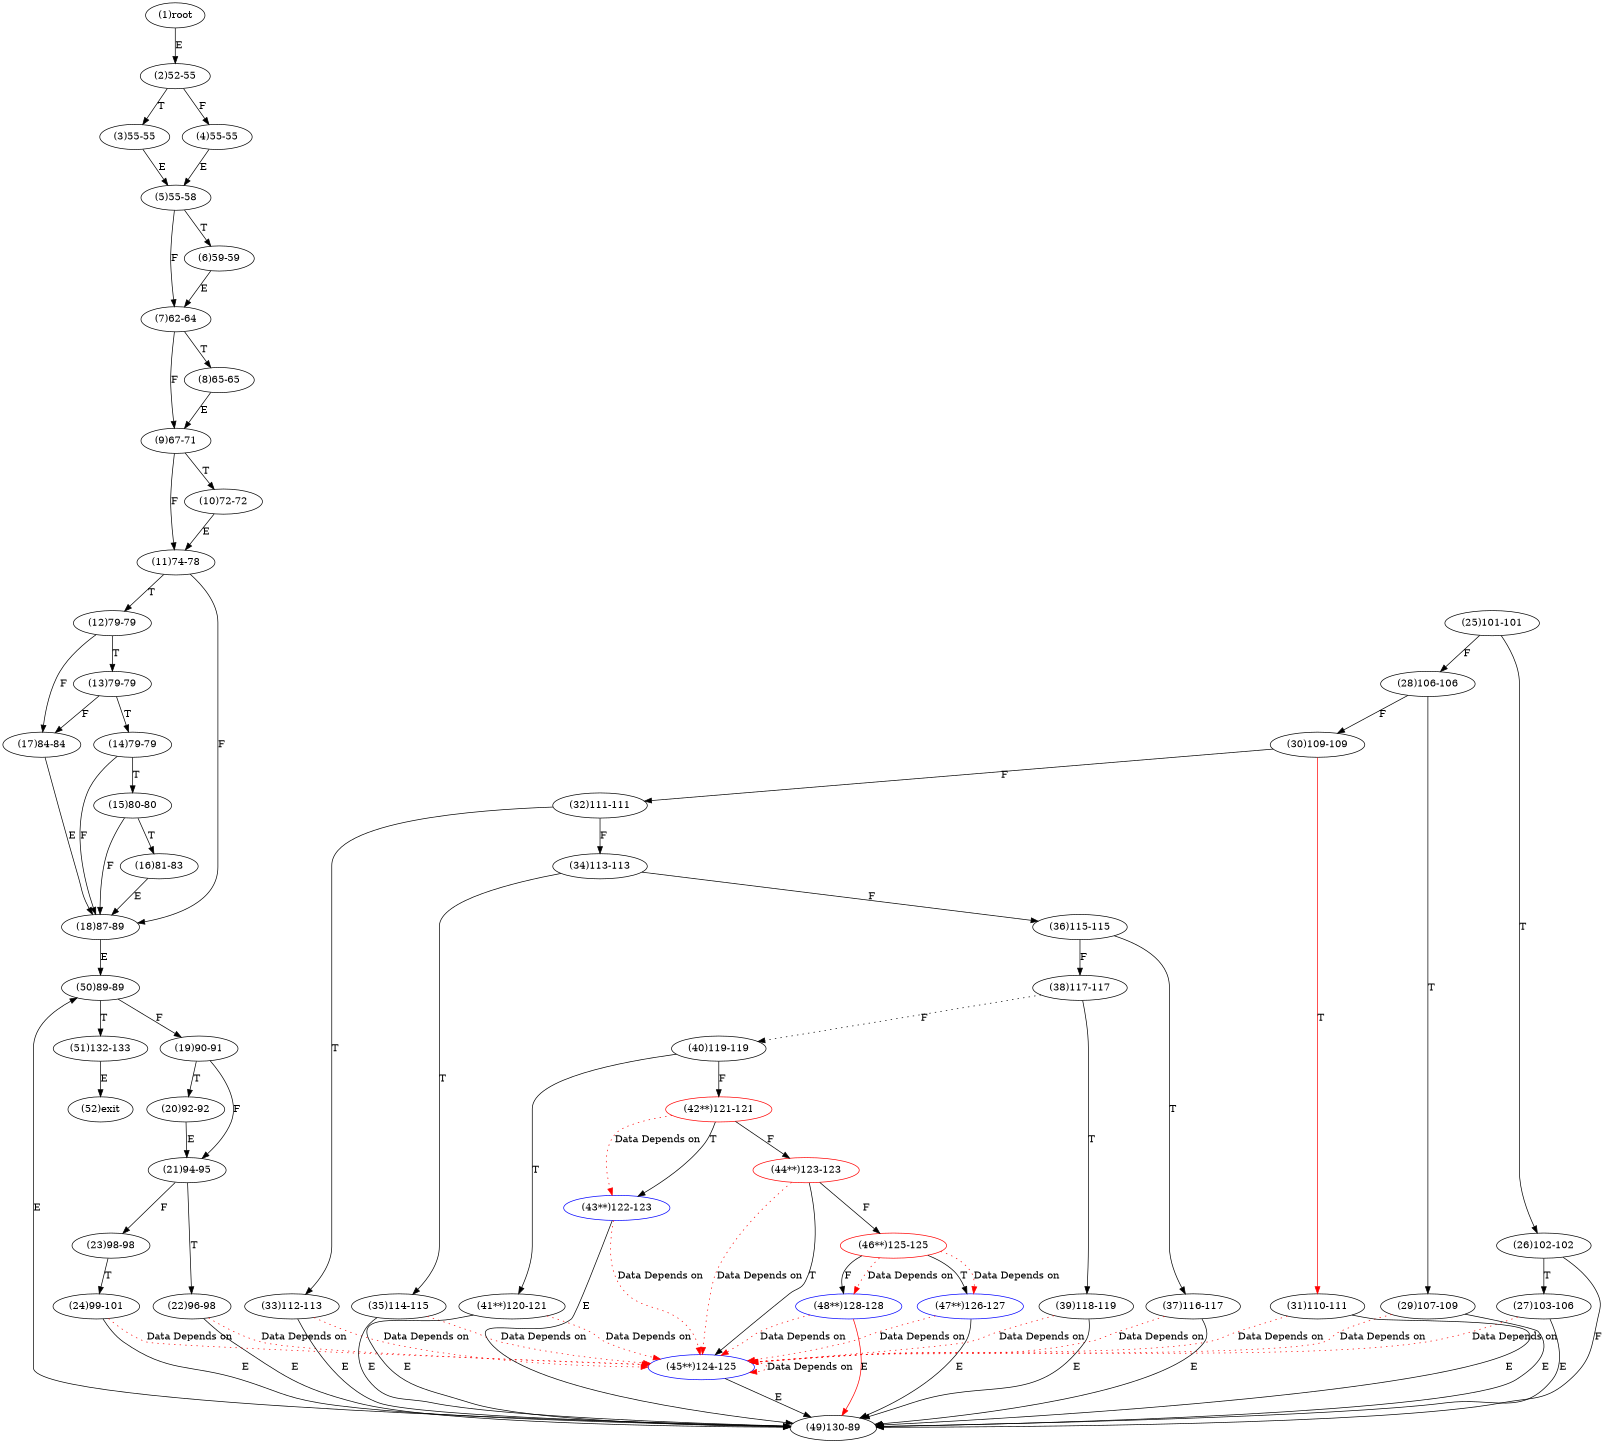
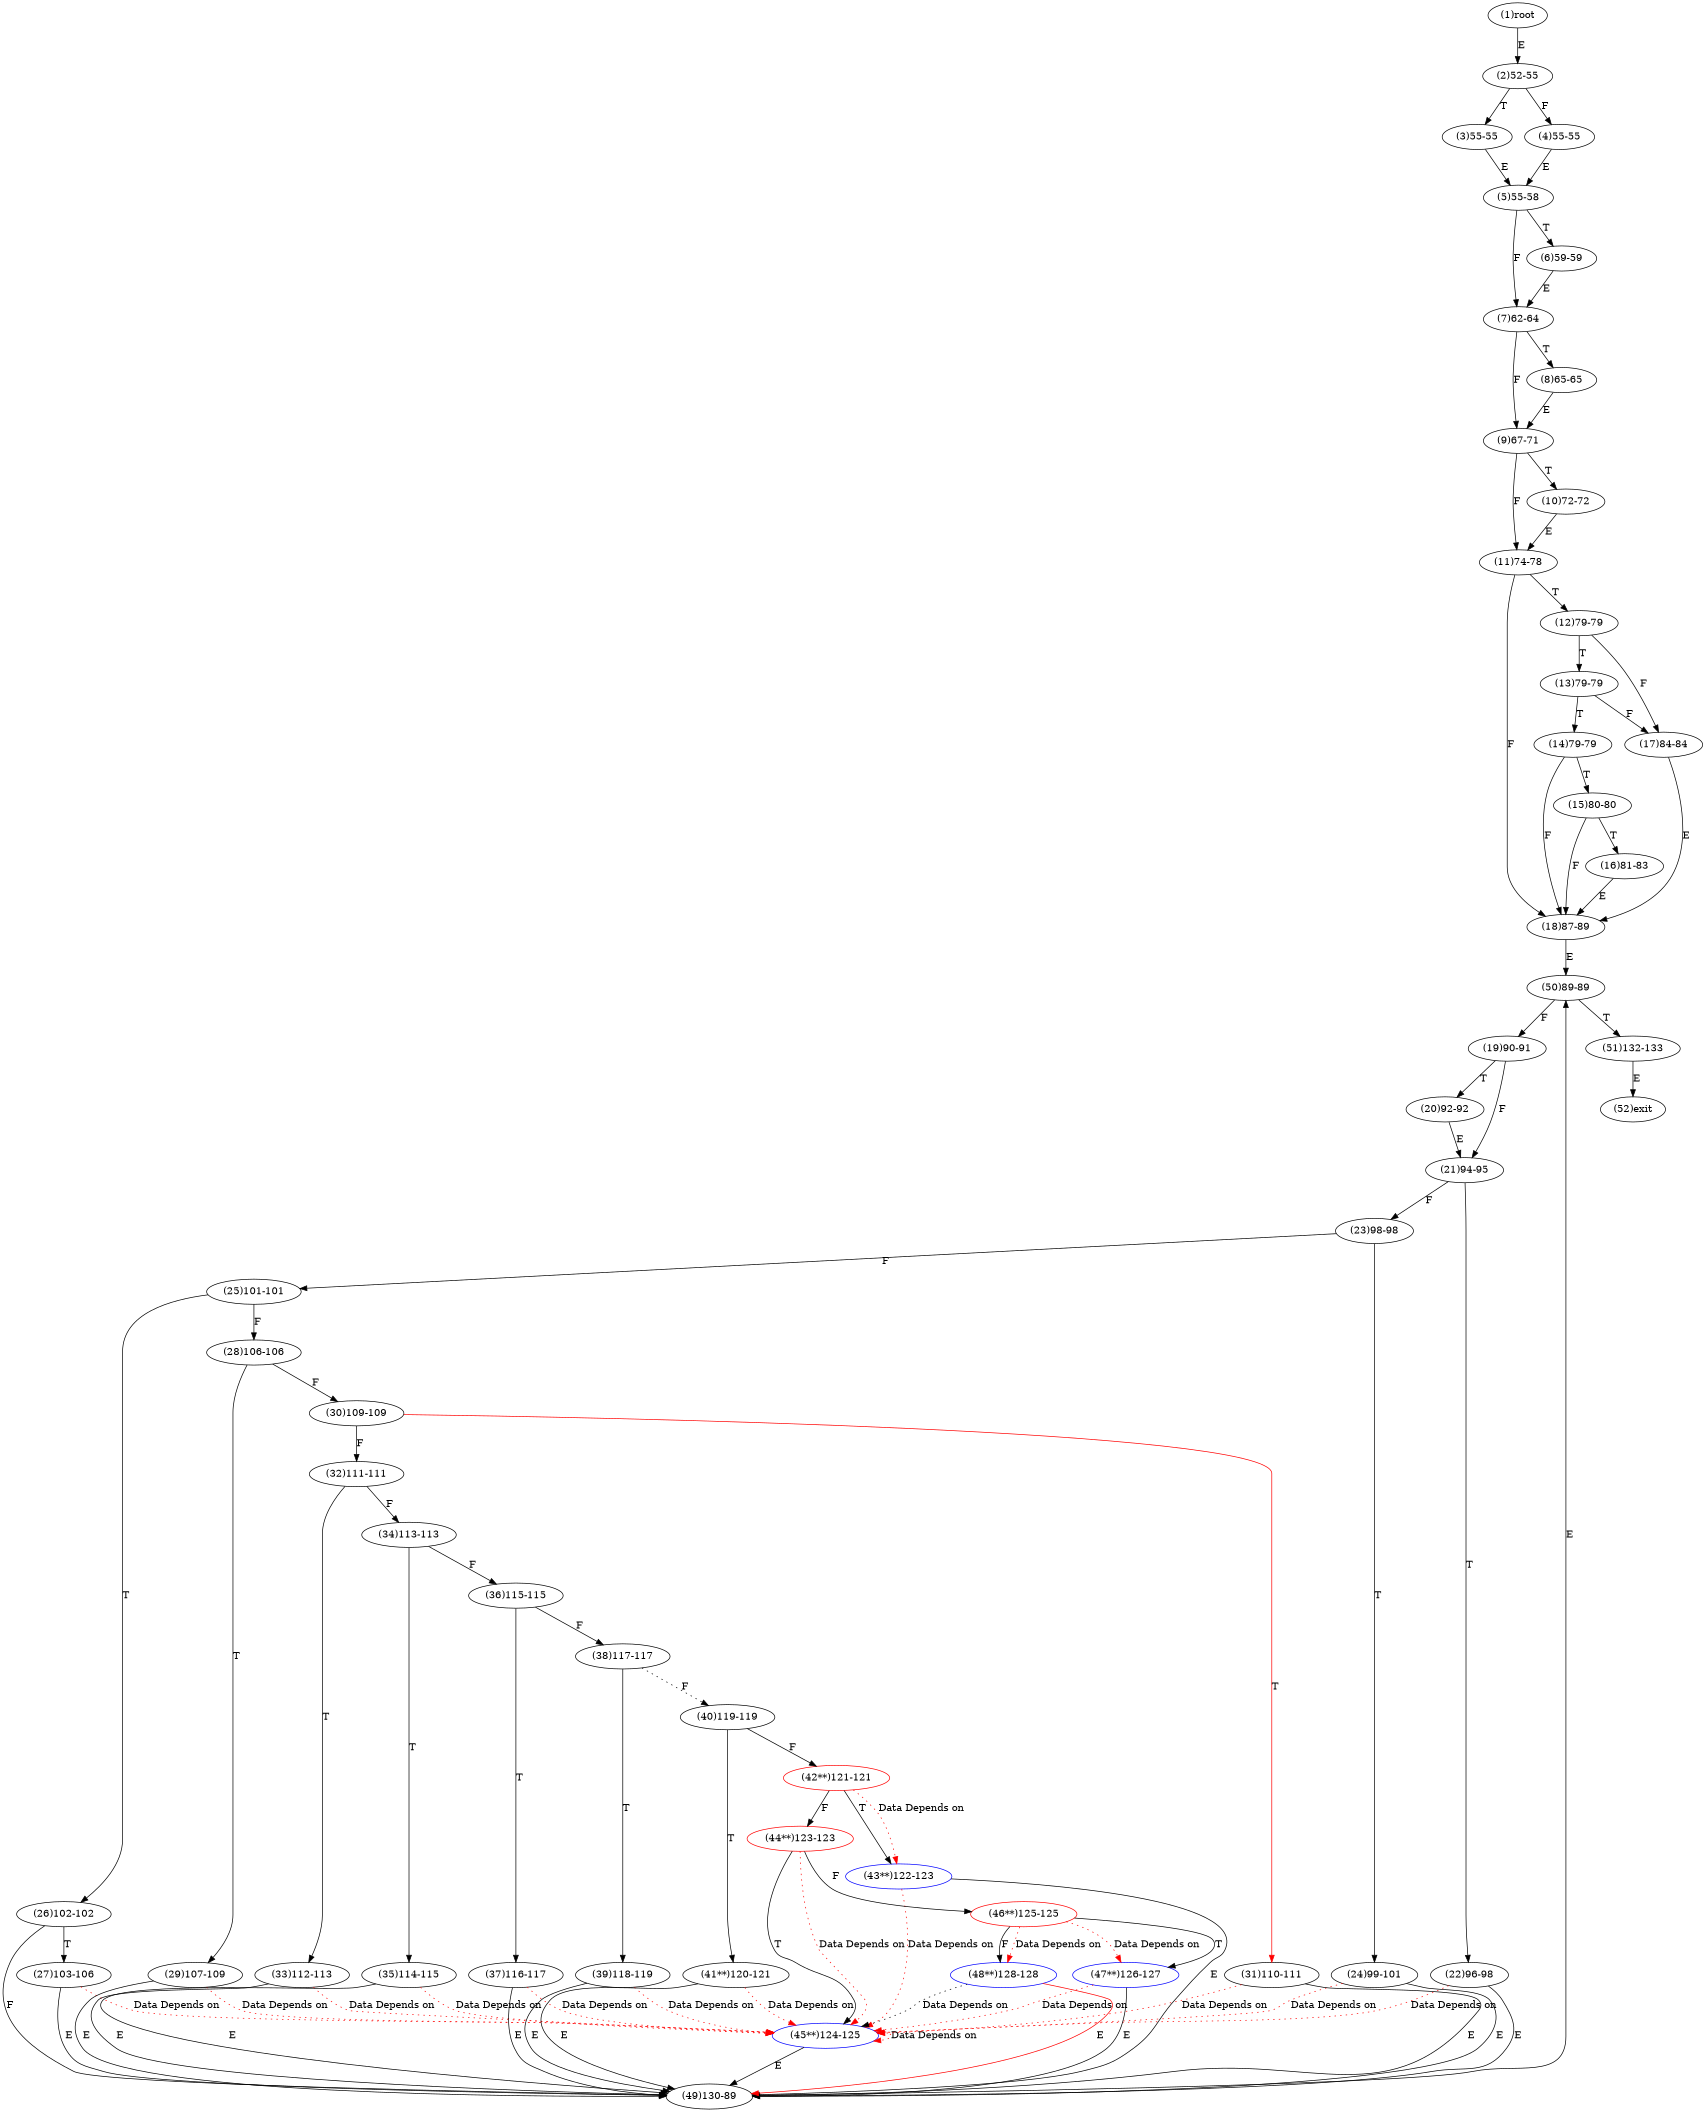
none -> (822, 1261)
(766, 1329) -> (917, 2003)
